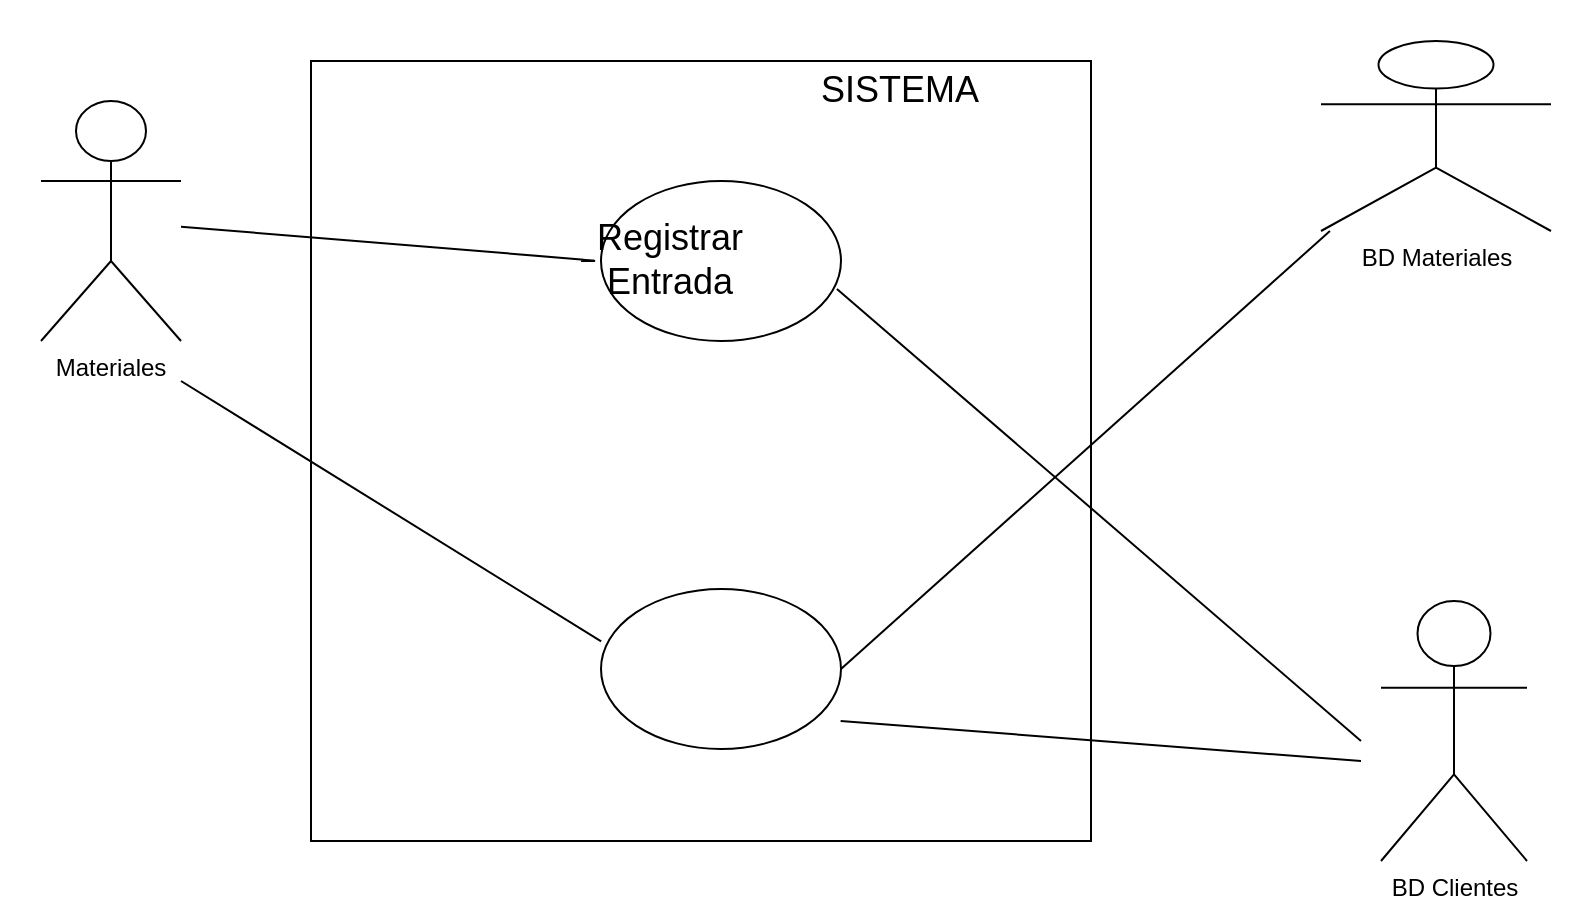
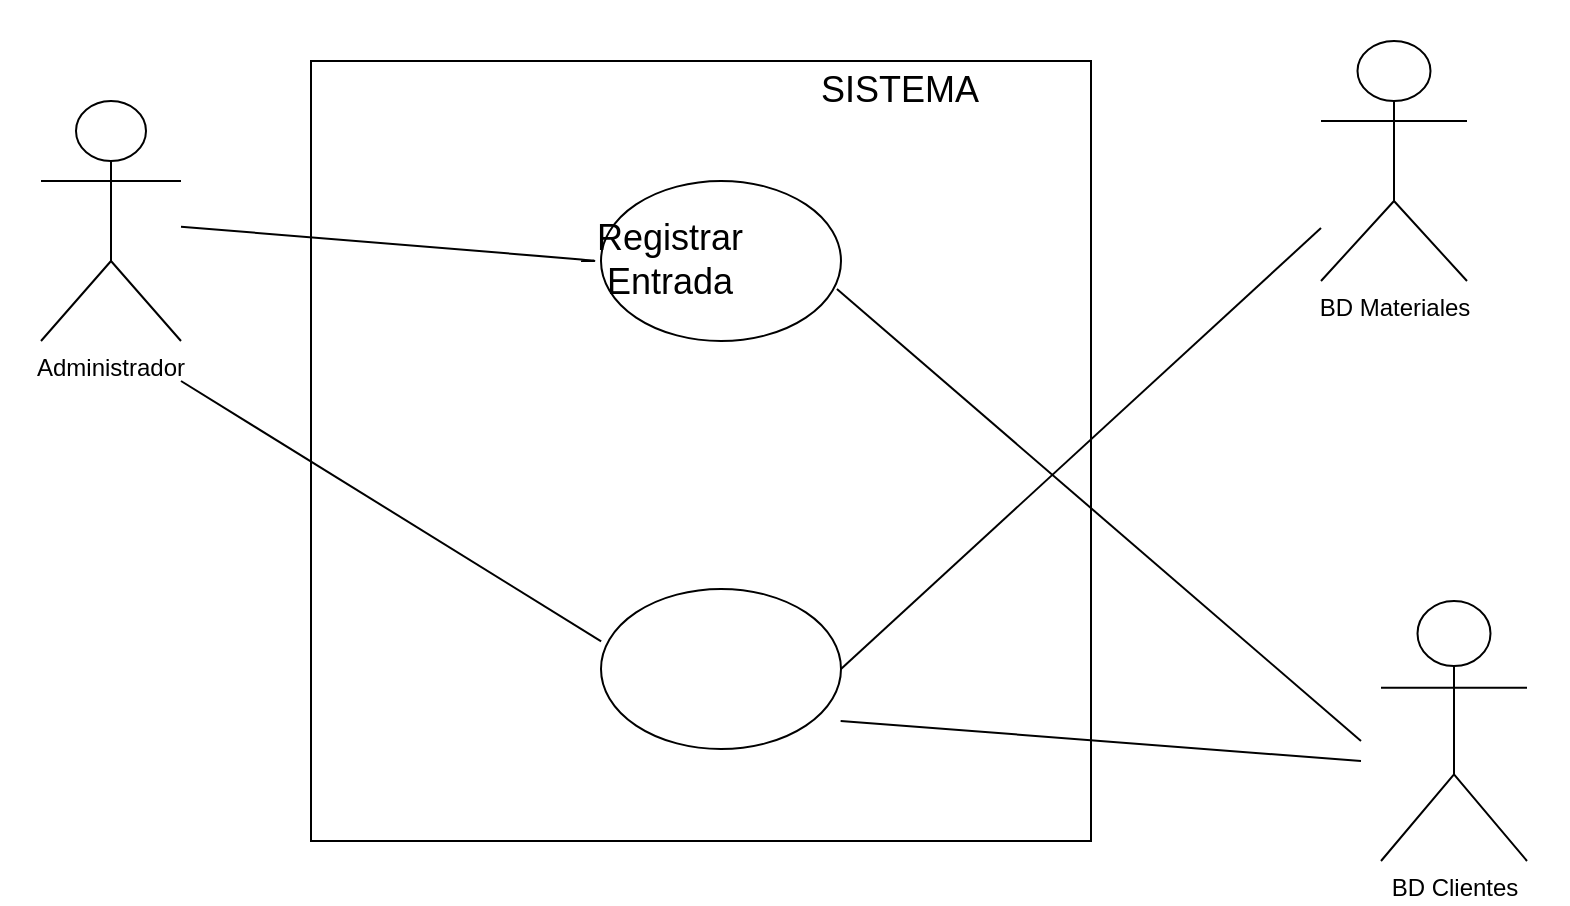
(1436, 136) -> (1394, 161)
(112, 369) -> (112, 369)
